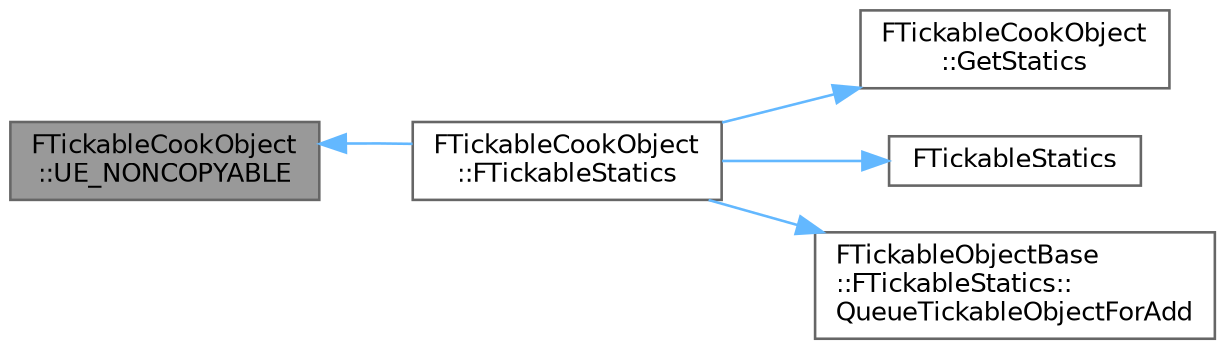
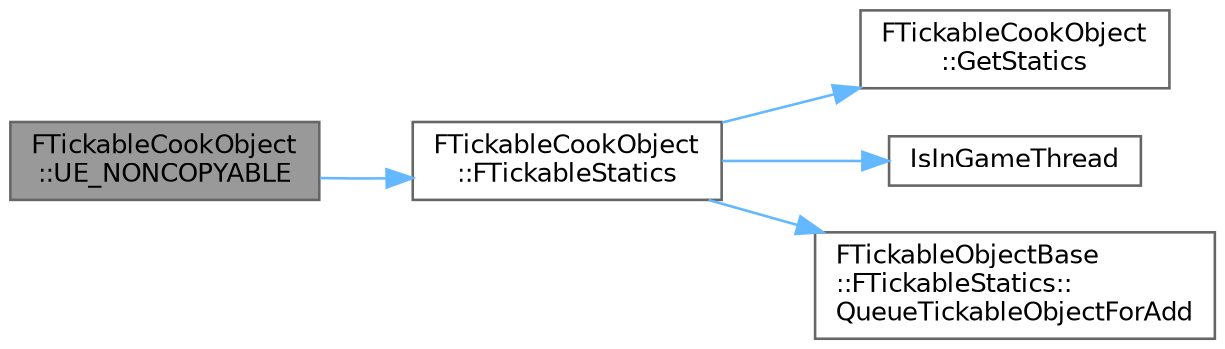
(380, 143) -> (353, 178)
(1015, 161) -> (1015, 161)
